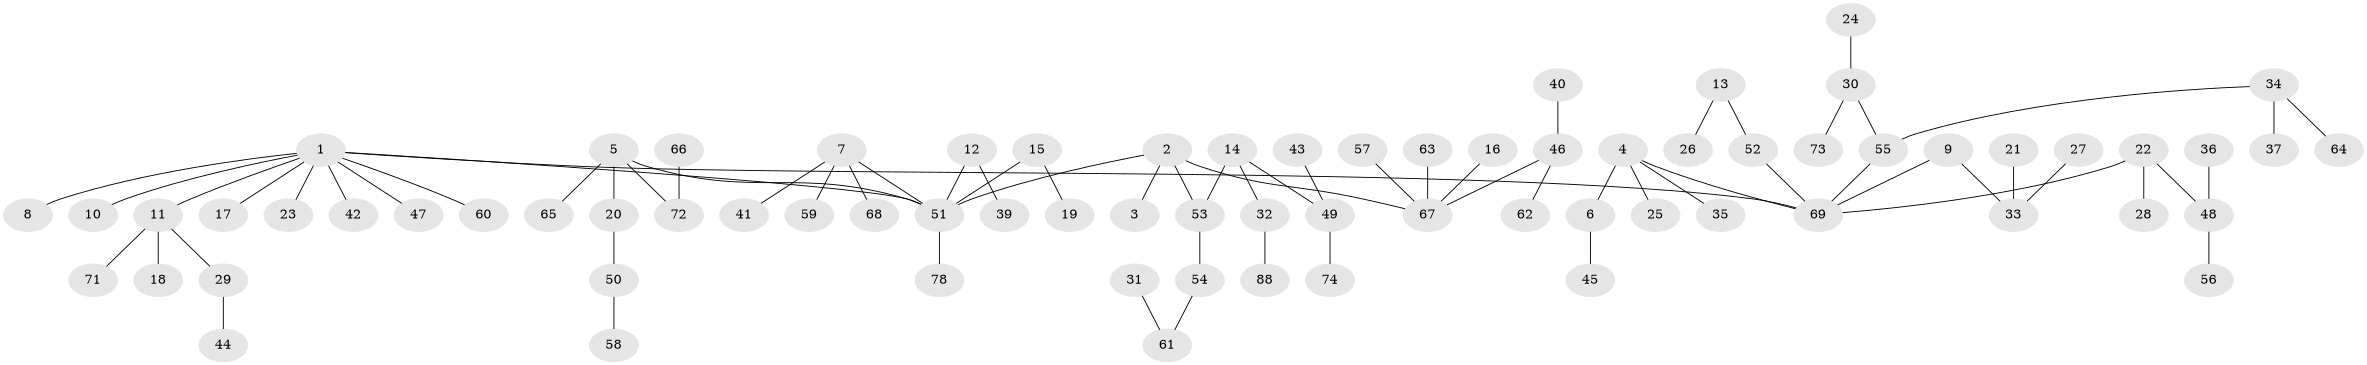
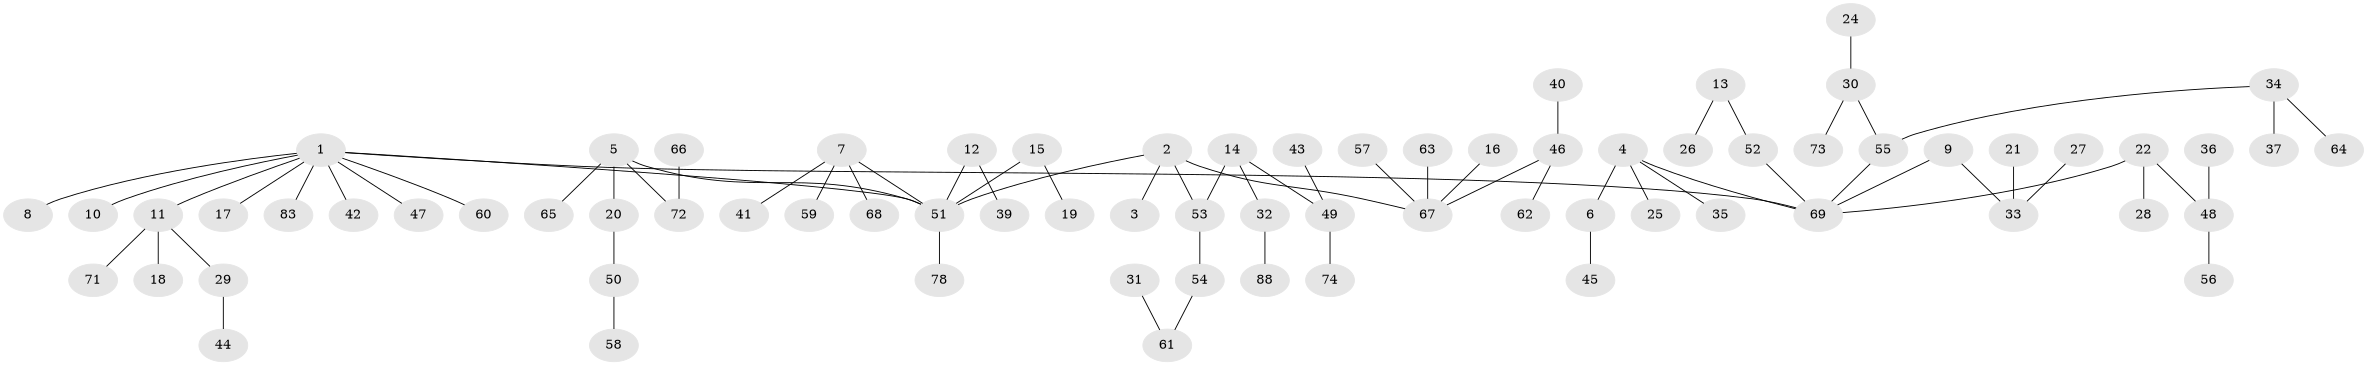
(288, 215) -> (288, 215)
